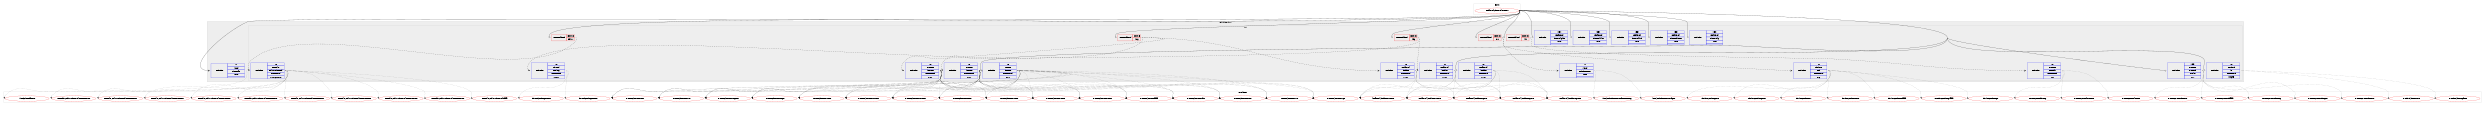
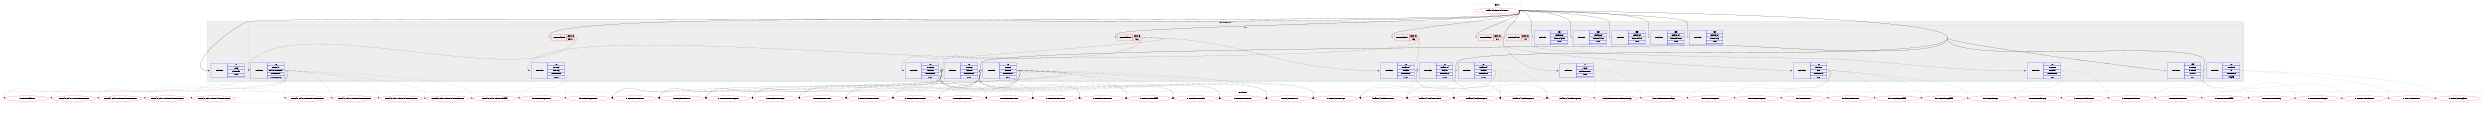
(74, 99) -> (74, 99)
(261, 99) -> none
(1944, 99) -> (1944, 99)
(2178, 99) -> (2178, 99)
